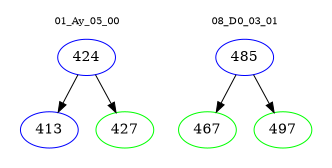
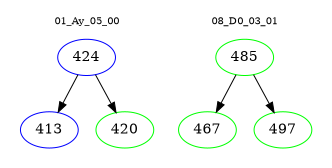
(245, 57) -> (245, 57)
(125, 130) -> (125, 130)
